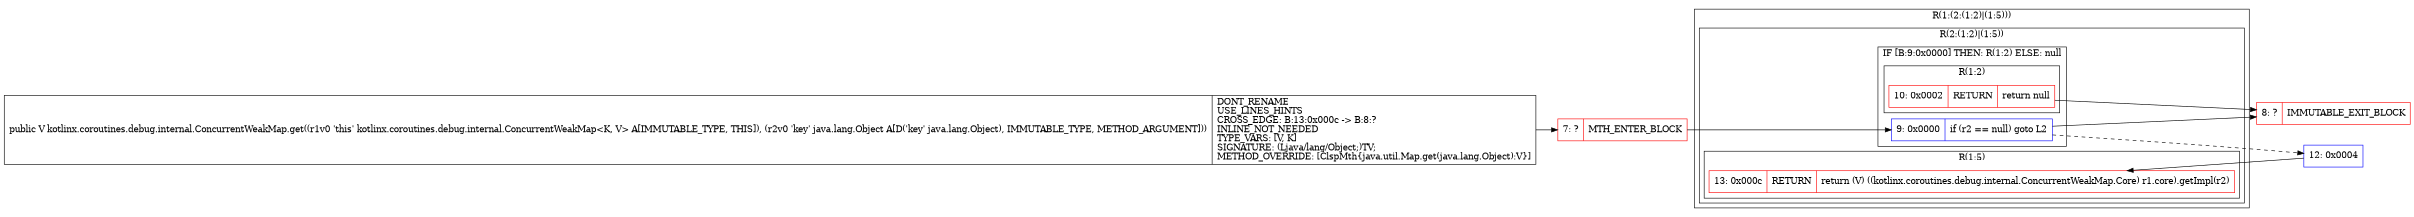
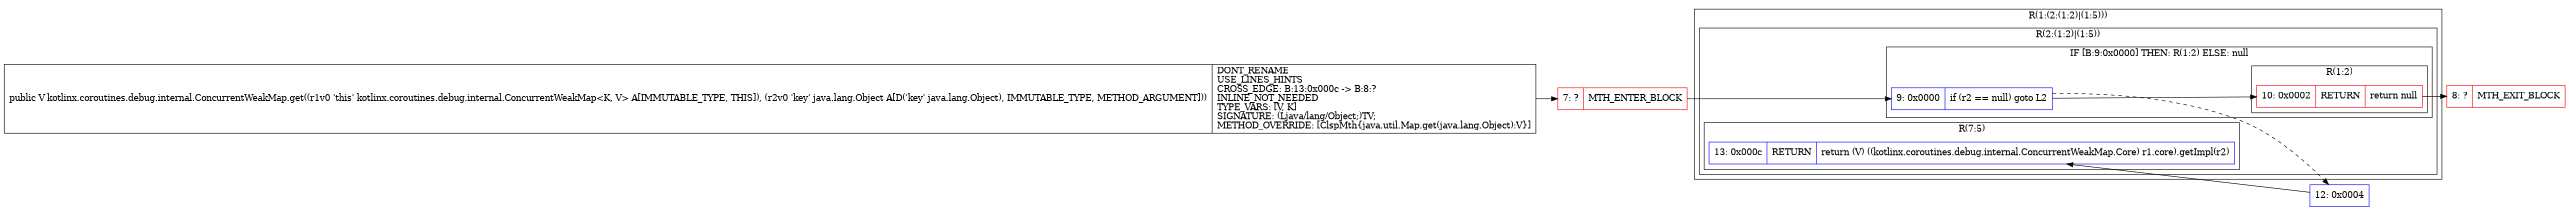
(2346, 113) -> (2519, 96)
(2151, 122) -> (2171, 97)
(1972, 158) -> (1972, 130)
(1972, 182) -> (1972, 153)
